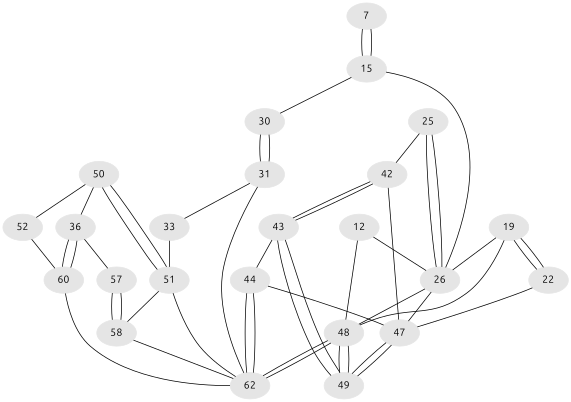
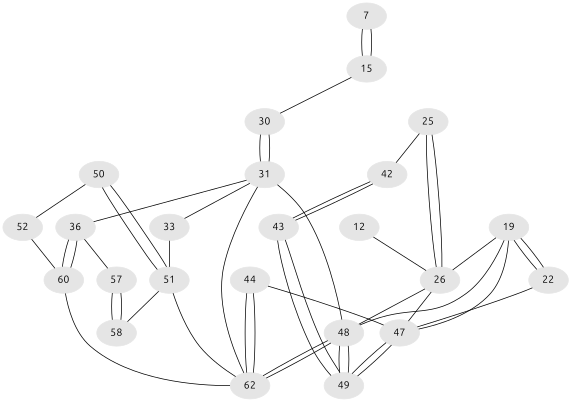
(469, 149) -> none
(87, 201) -> (170, 201)
(264, 254) -> none
(394, 257) -> (484, 300)
(352, 280) -> (321, 246)
(183, 359) -> none
